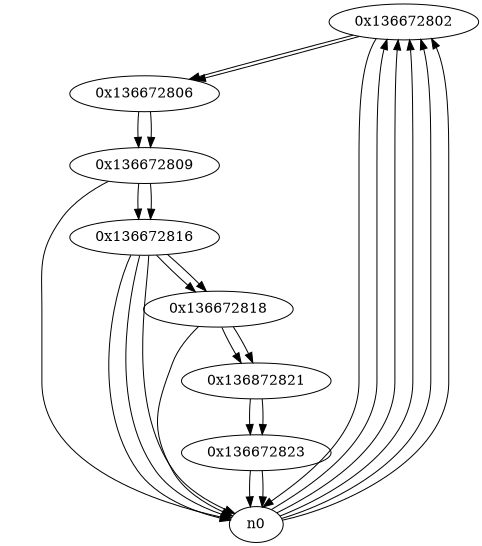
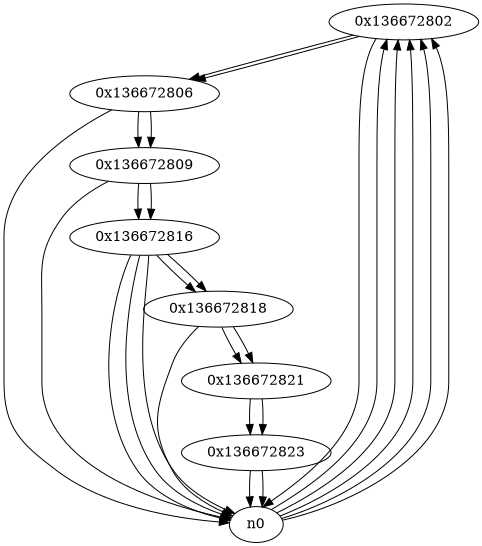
none -> (4, 363)
(256, 381) -> (256, 381)
